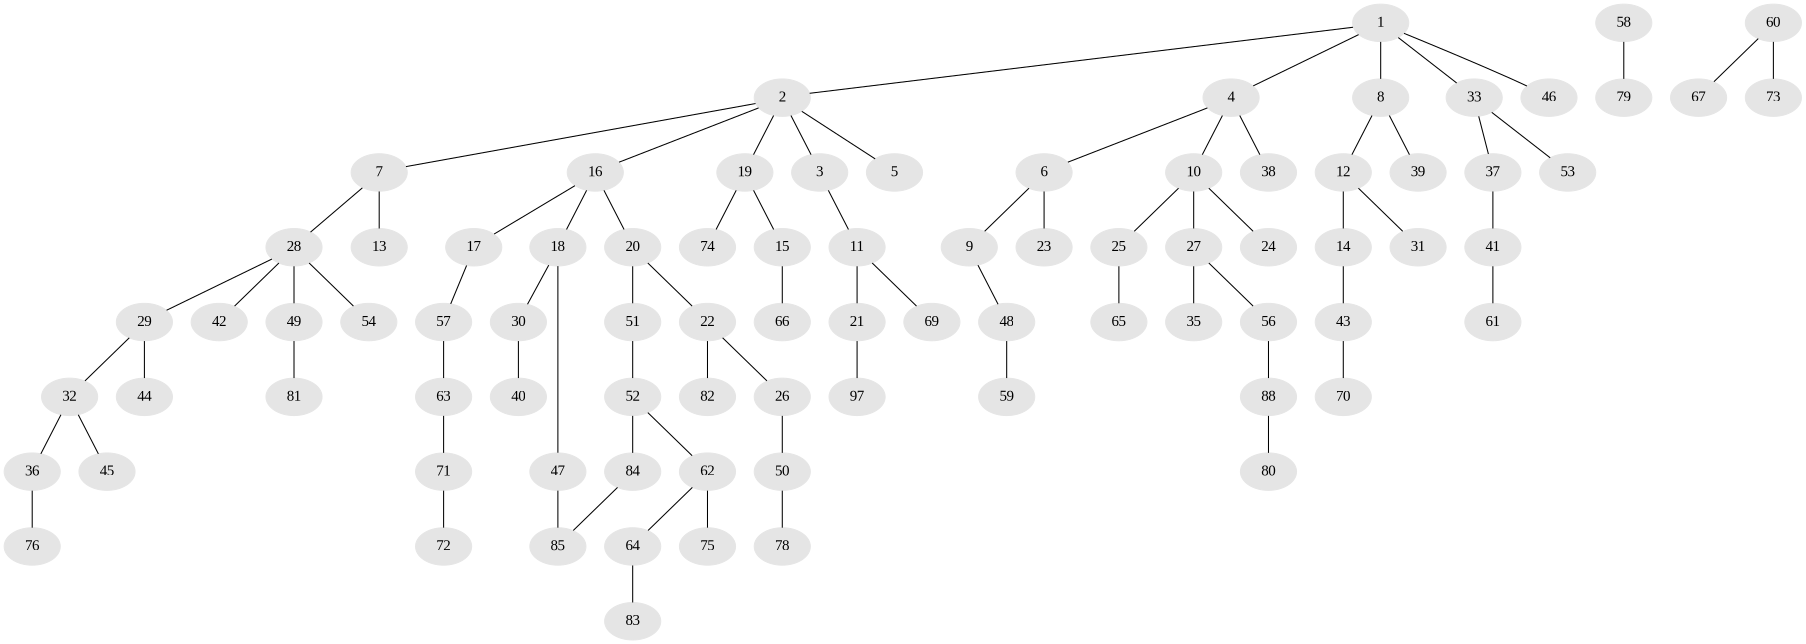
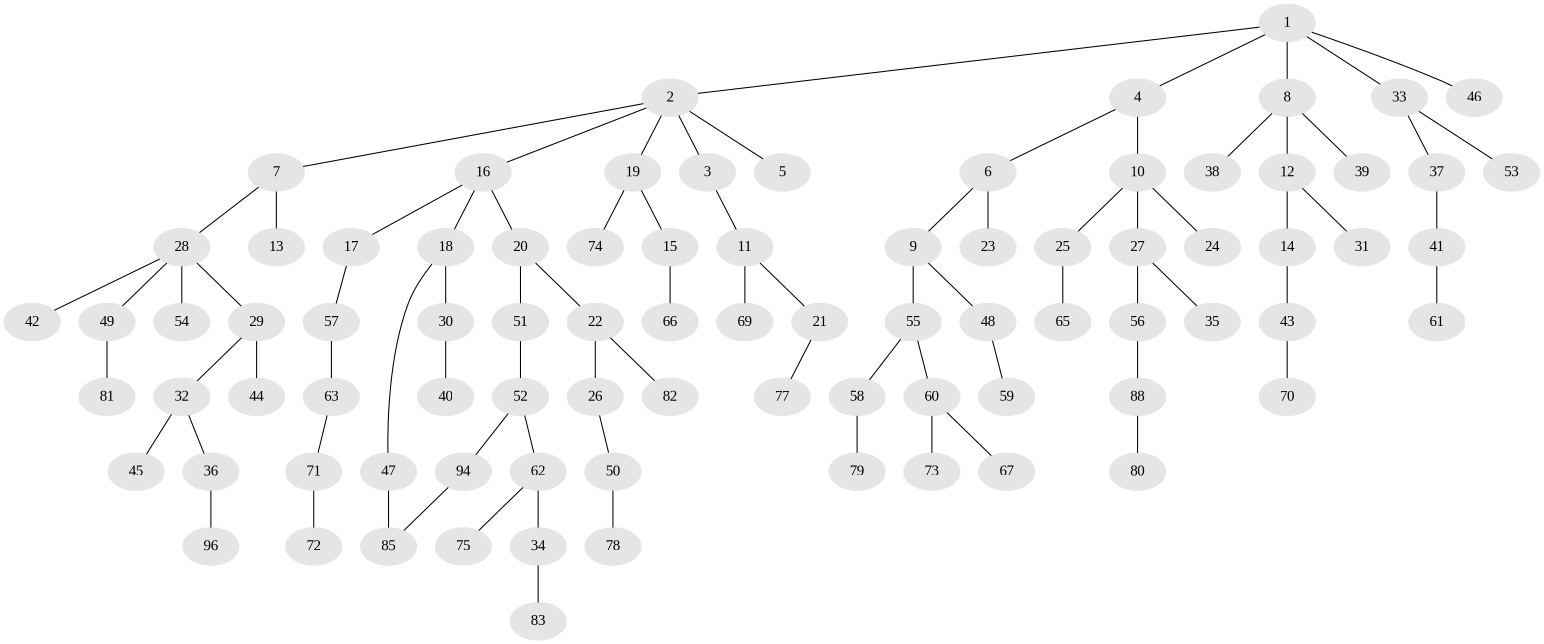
(1250, 135) -> (1250, 135)
none -> (913, 322)
(857, 397) -> (782, 397)
(633, 472) -> (463, 472)
(32, 546) -> (211, 546)
(633, 546) -> (538, 546)
